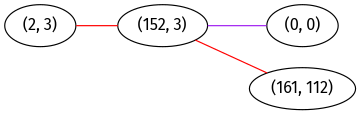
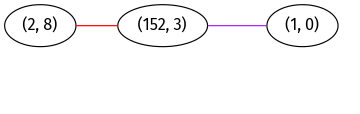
(40, 26) -> (40, 26)
(302, 26) -> (302, 26)
(302, 89) -> none
